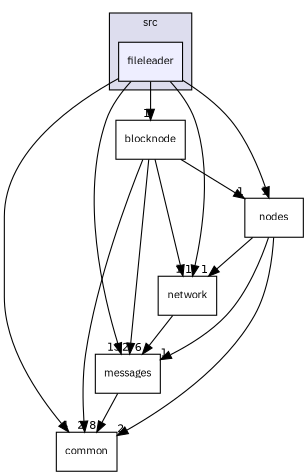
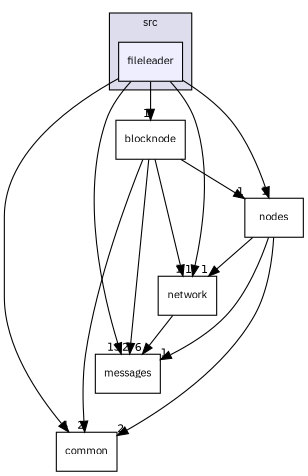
(110, 408) -> none
